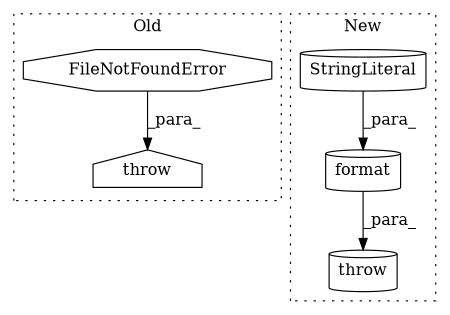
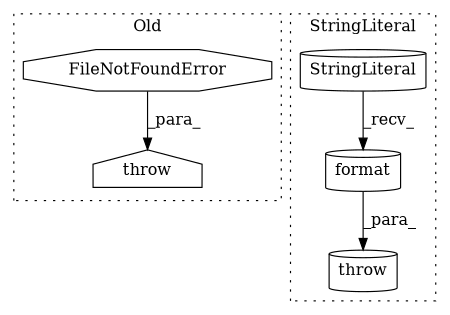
(363, 27) -> (363, 27)
(390, 120) -> (389, 120)
